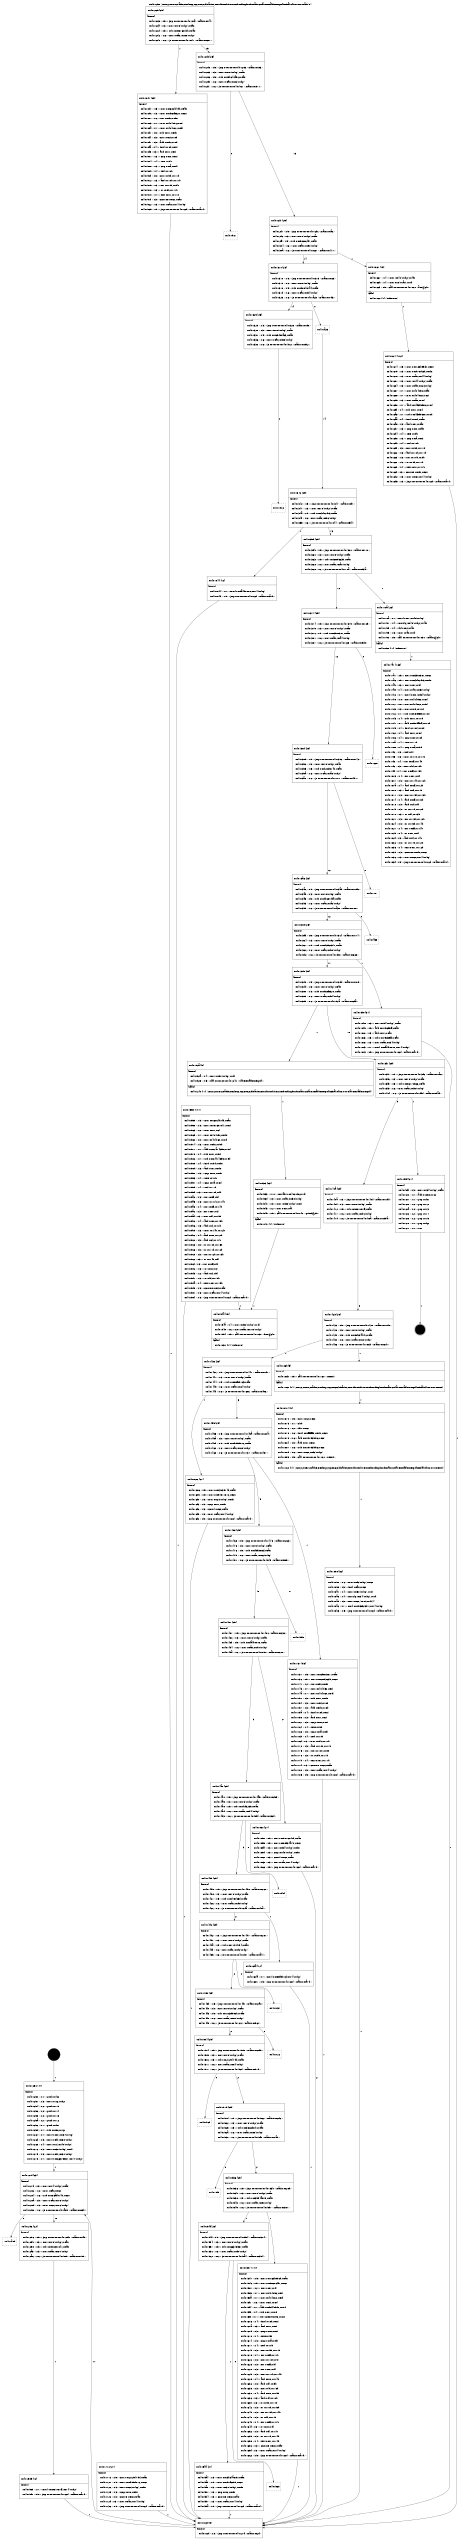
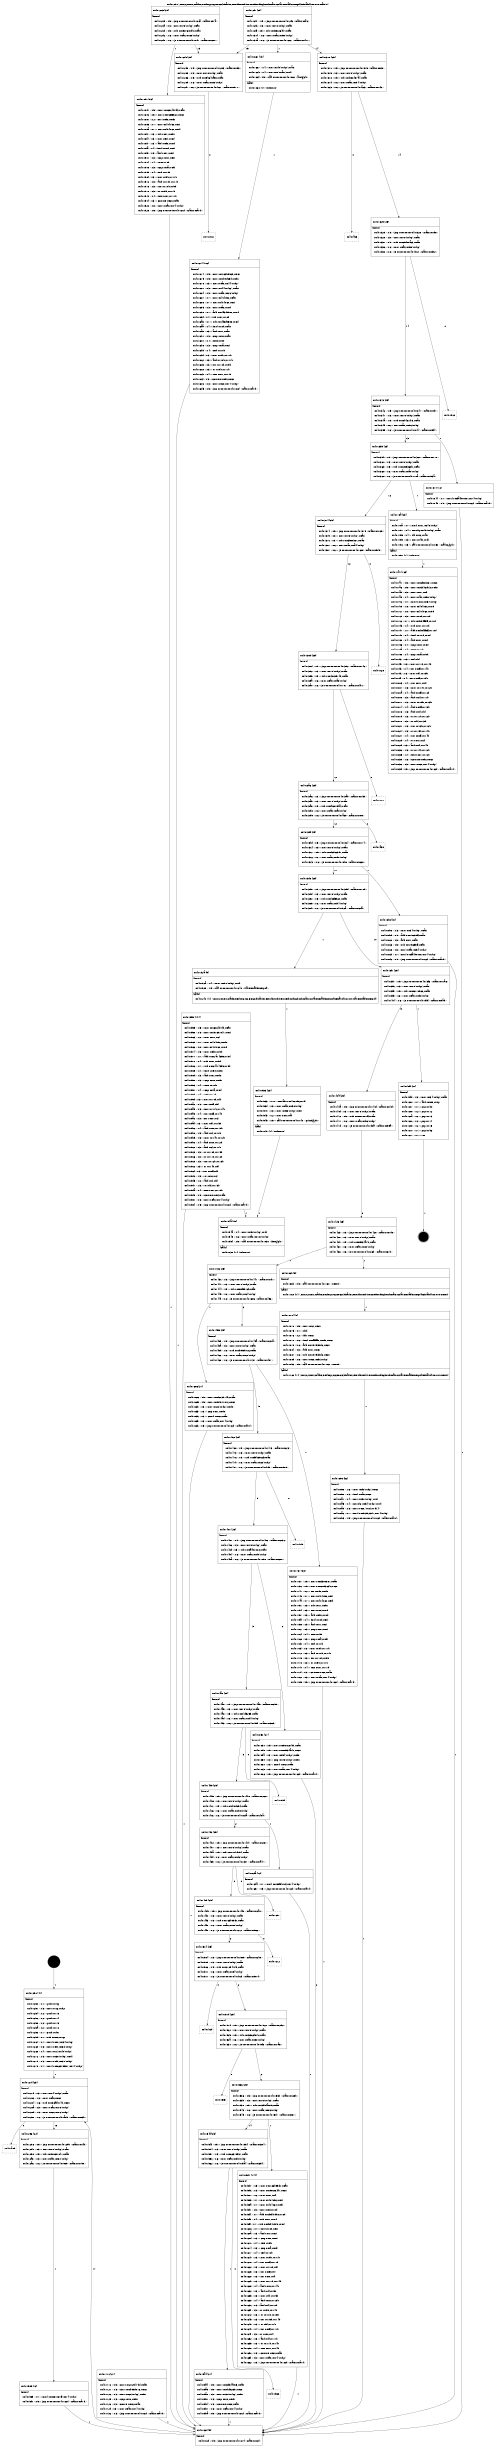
(266, 153) -> (244, 49)
(323, 411) -> (405, 325)
(246, 2218) -> (250, 2126)
